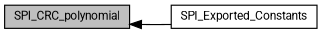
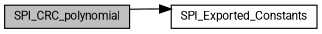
(156, 25) -> (145, 9)
